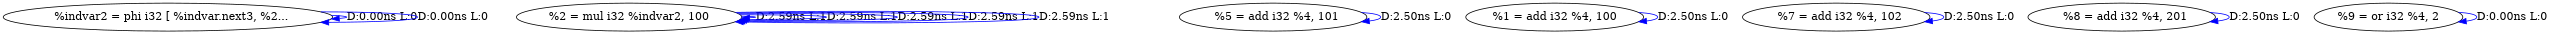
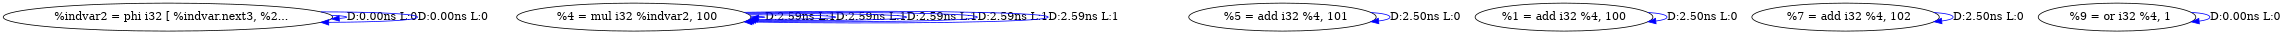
(629, 17) -> (634, 17)
(2122, 17) -> none
(2388, 17) -> (2117, 17)
